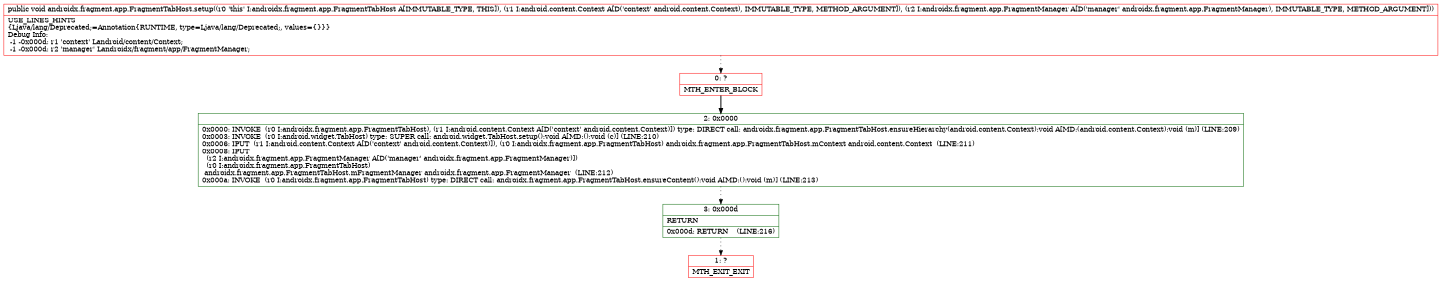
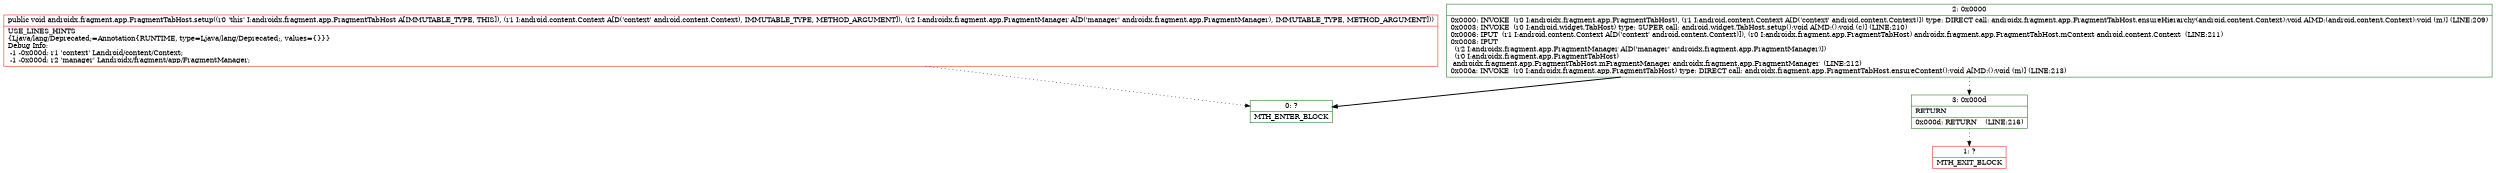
(721, 84) -> (1291, 112)
(721, 102) -> (1479, 92)
(721, 272) -> (1969, 163)
